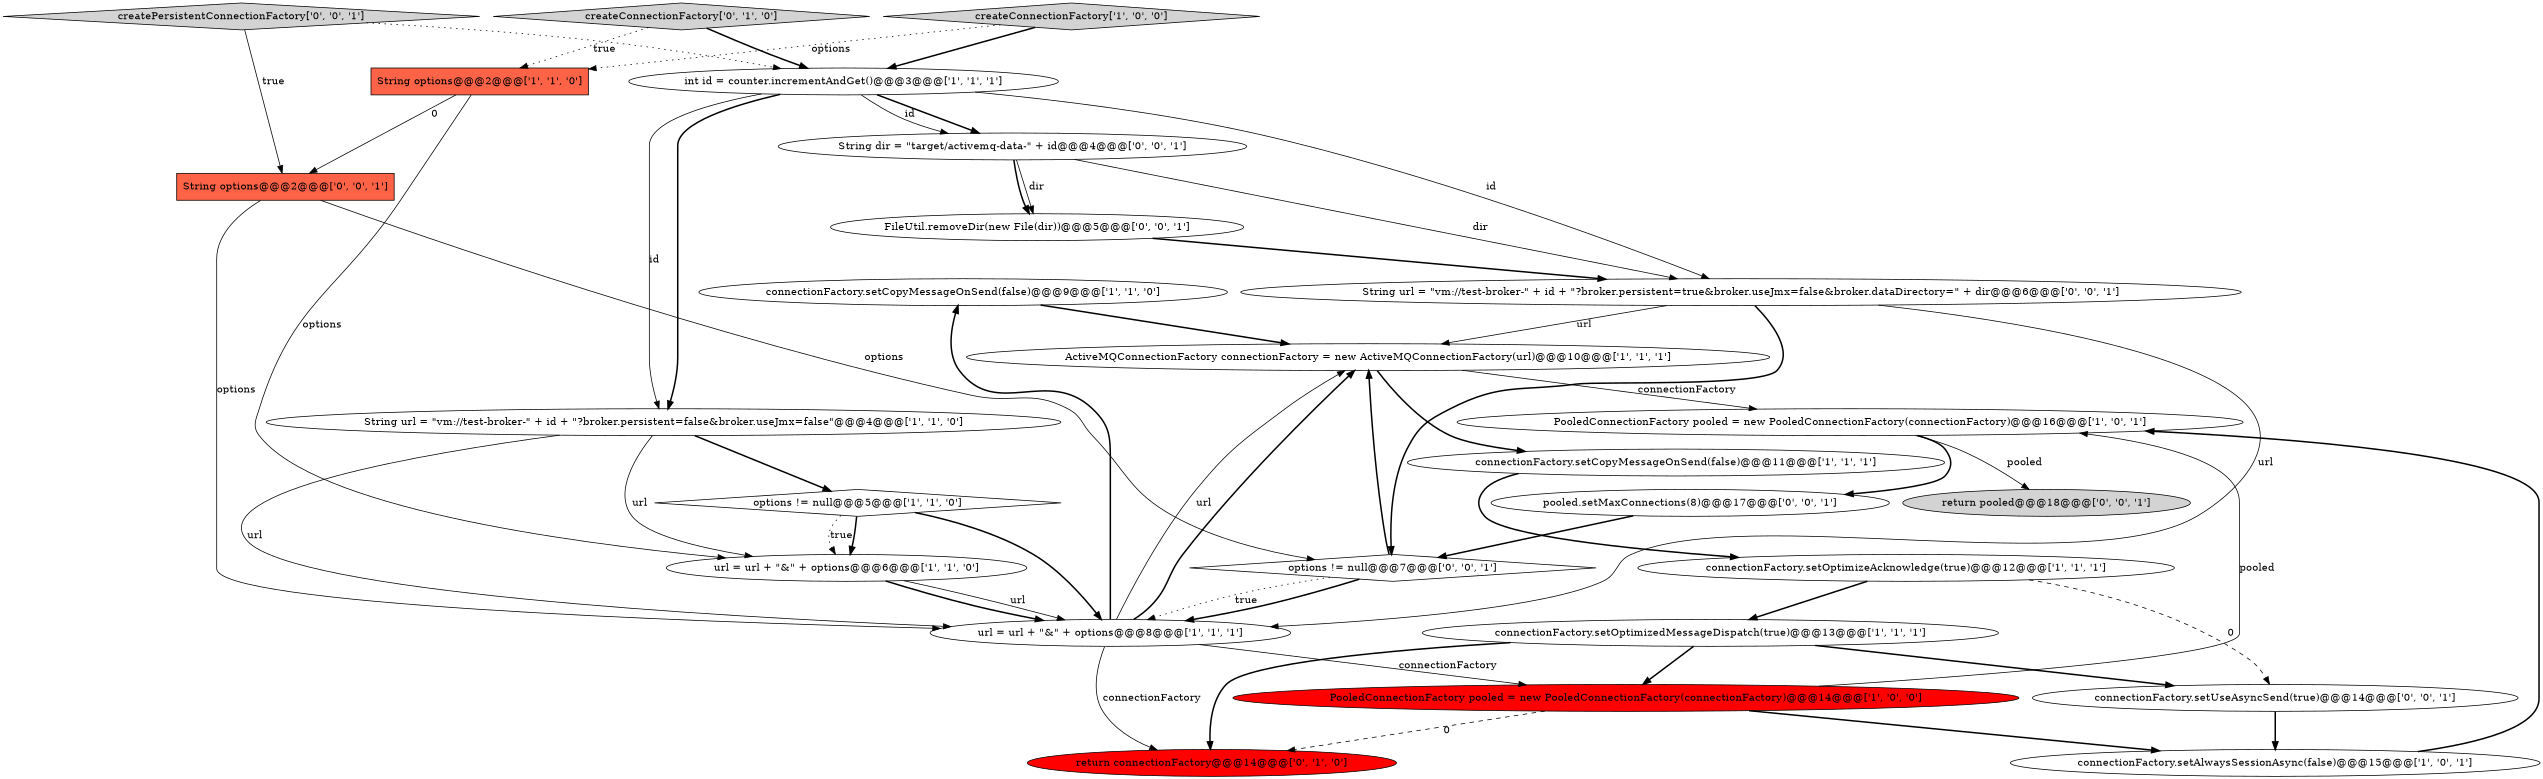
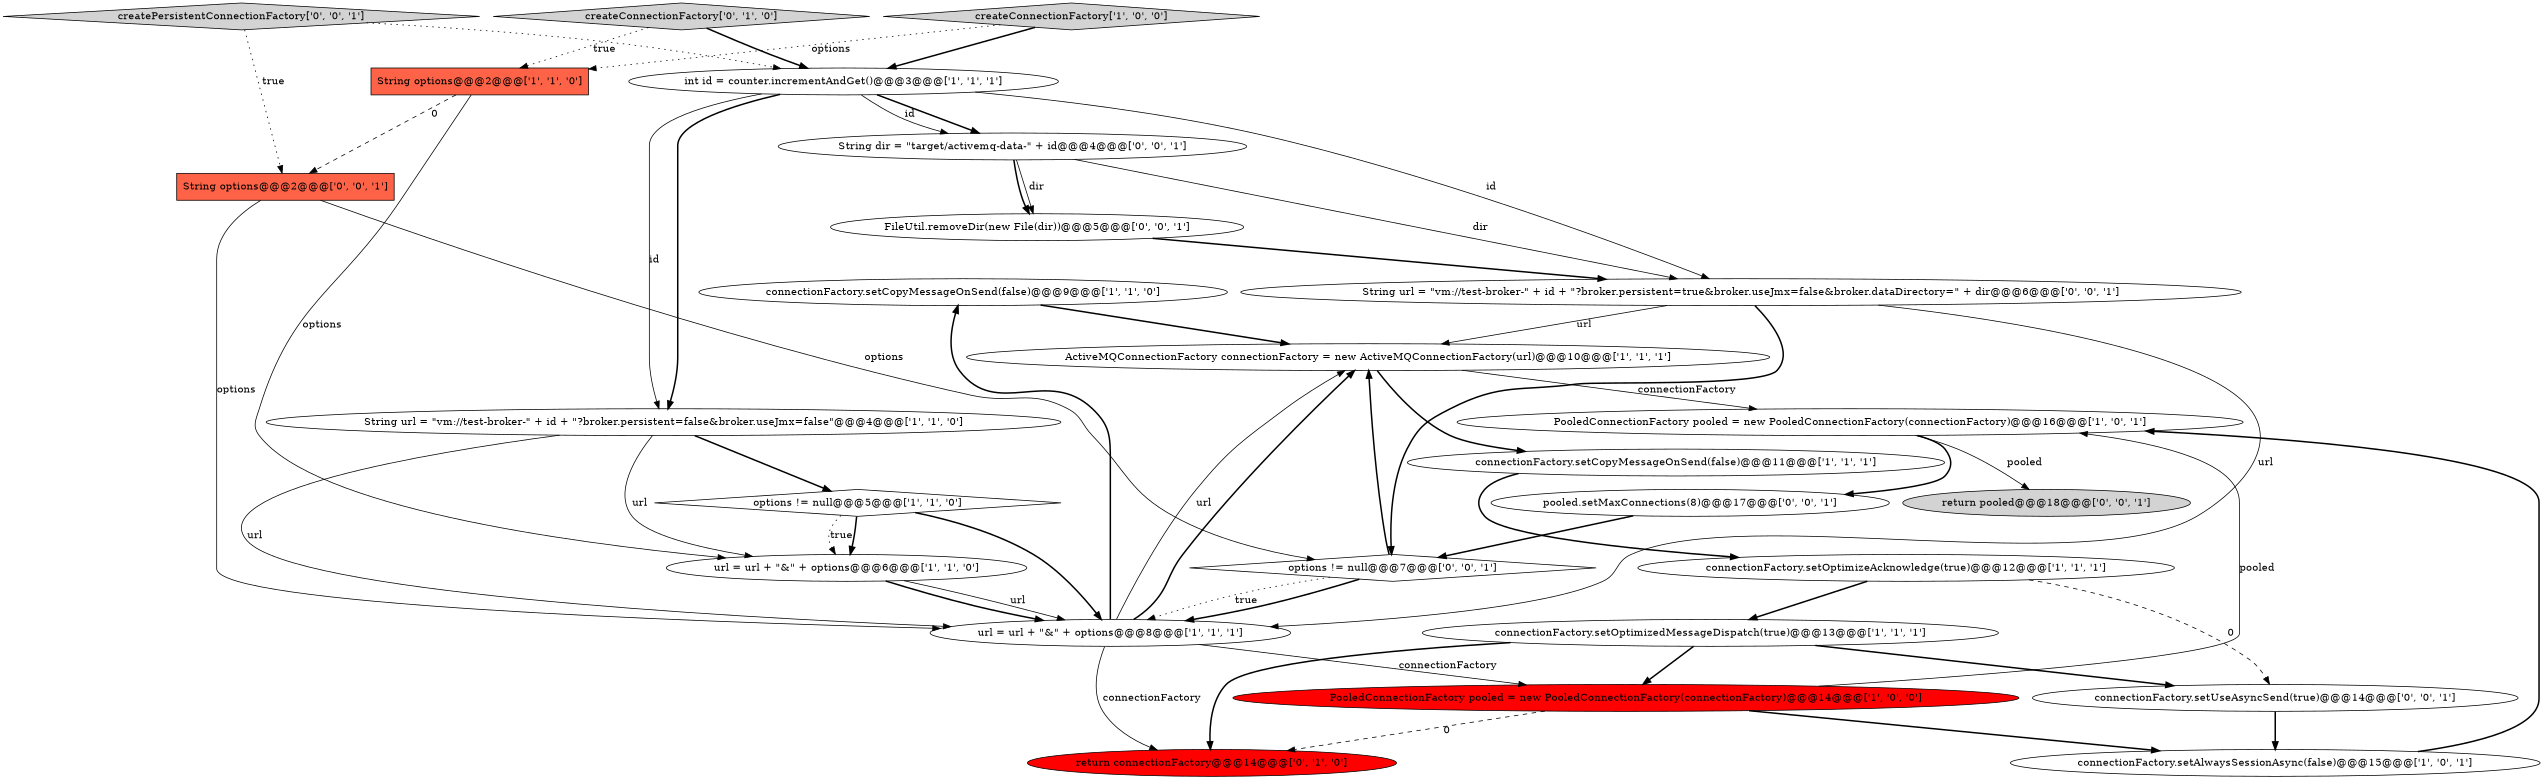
(262, 98) -> (262, 98)
(386, 132) -> (386, 132)
